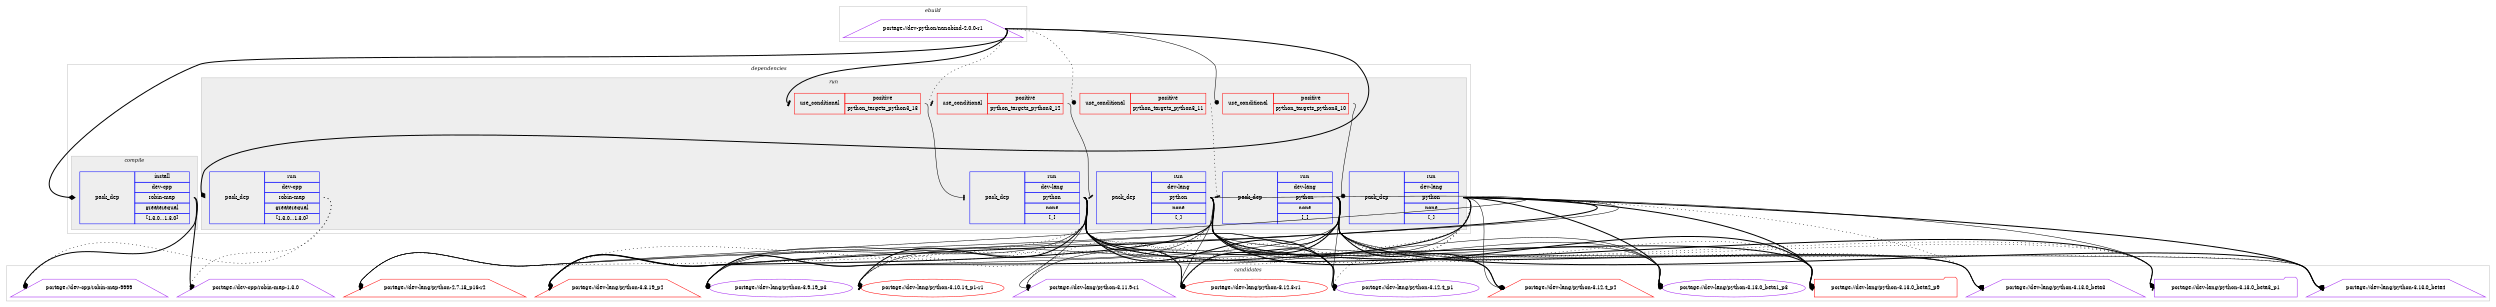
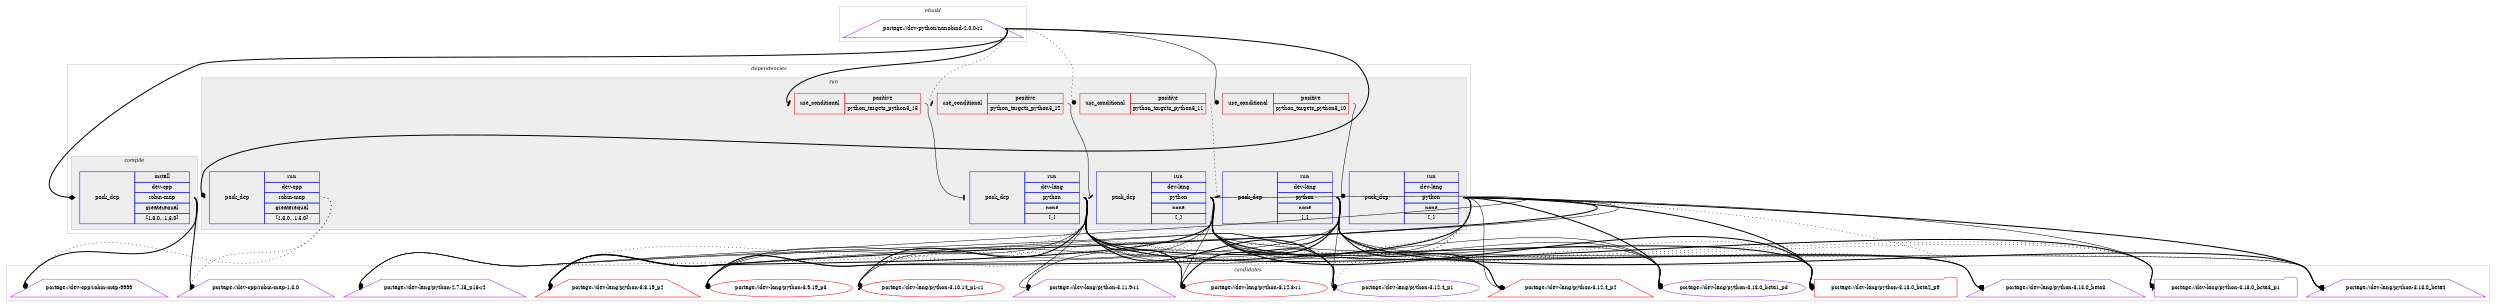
(435, 288) -> (435, 288)
(781, 288) -> (781, 288)
